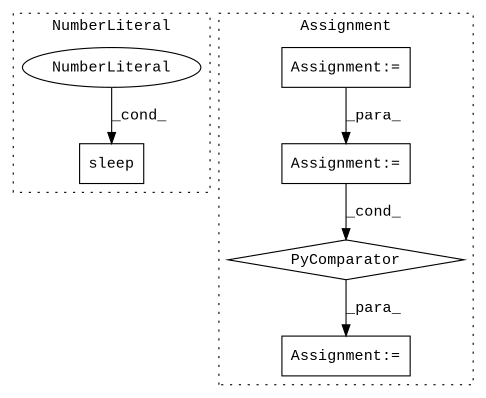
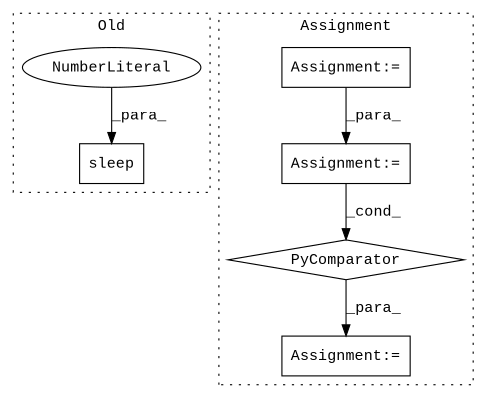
(112, 26) -> (112, 26)
(139, 116) -> (139, 116)
